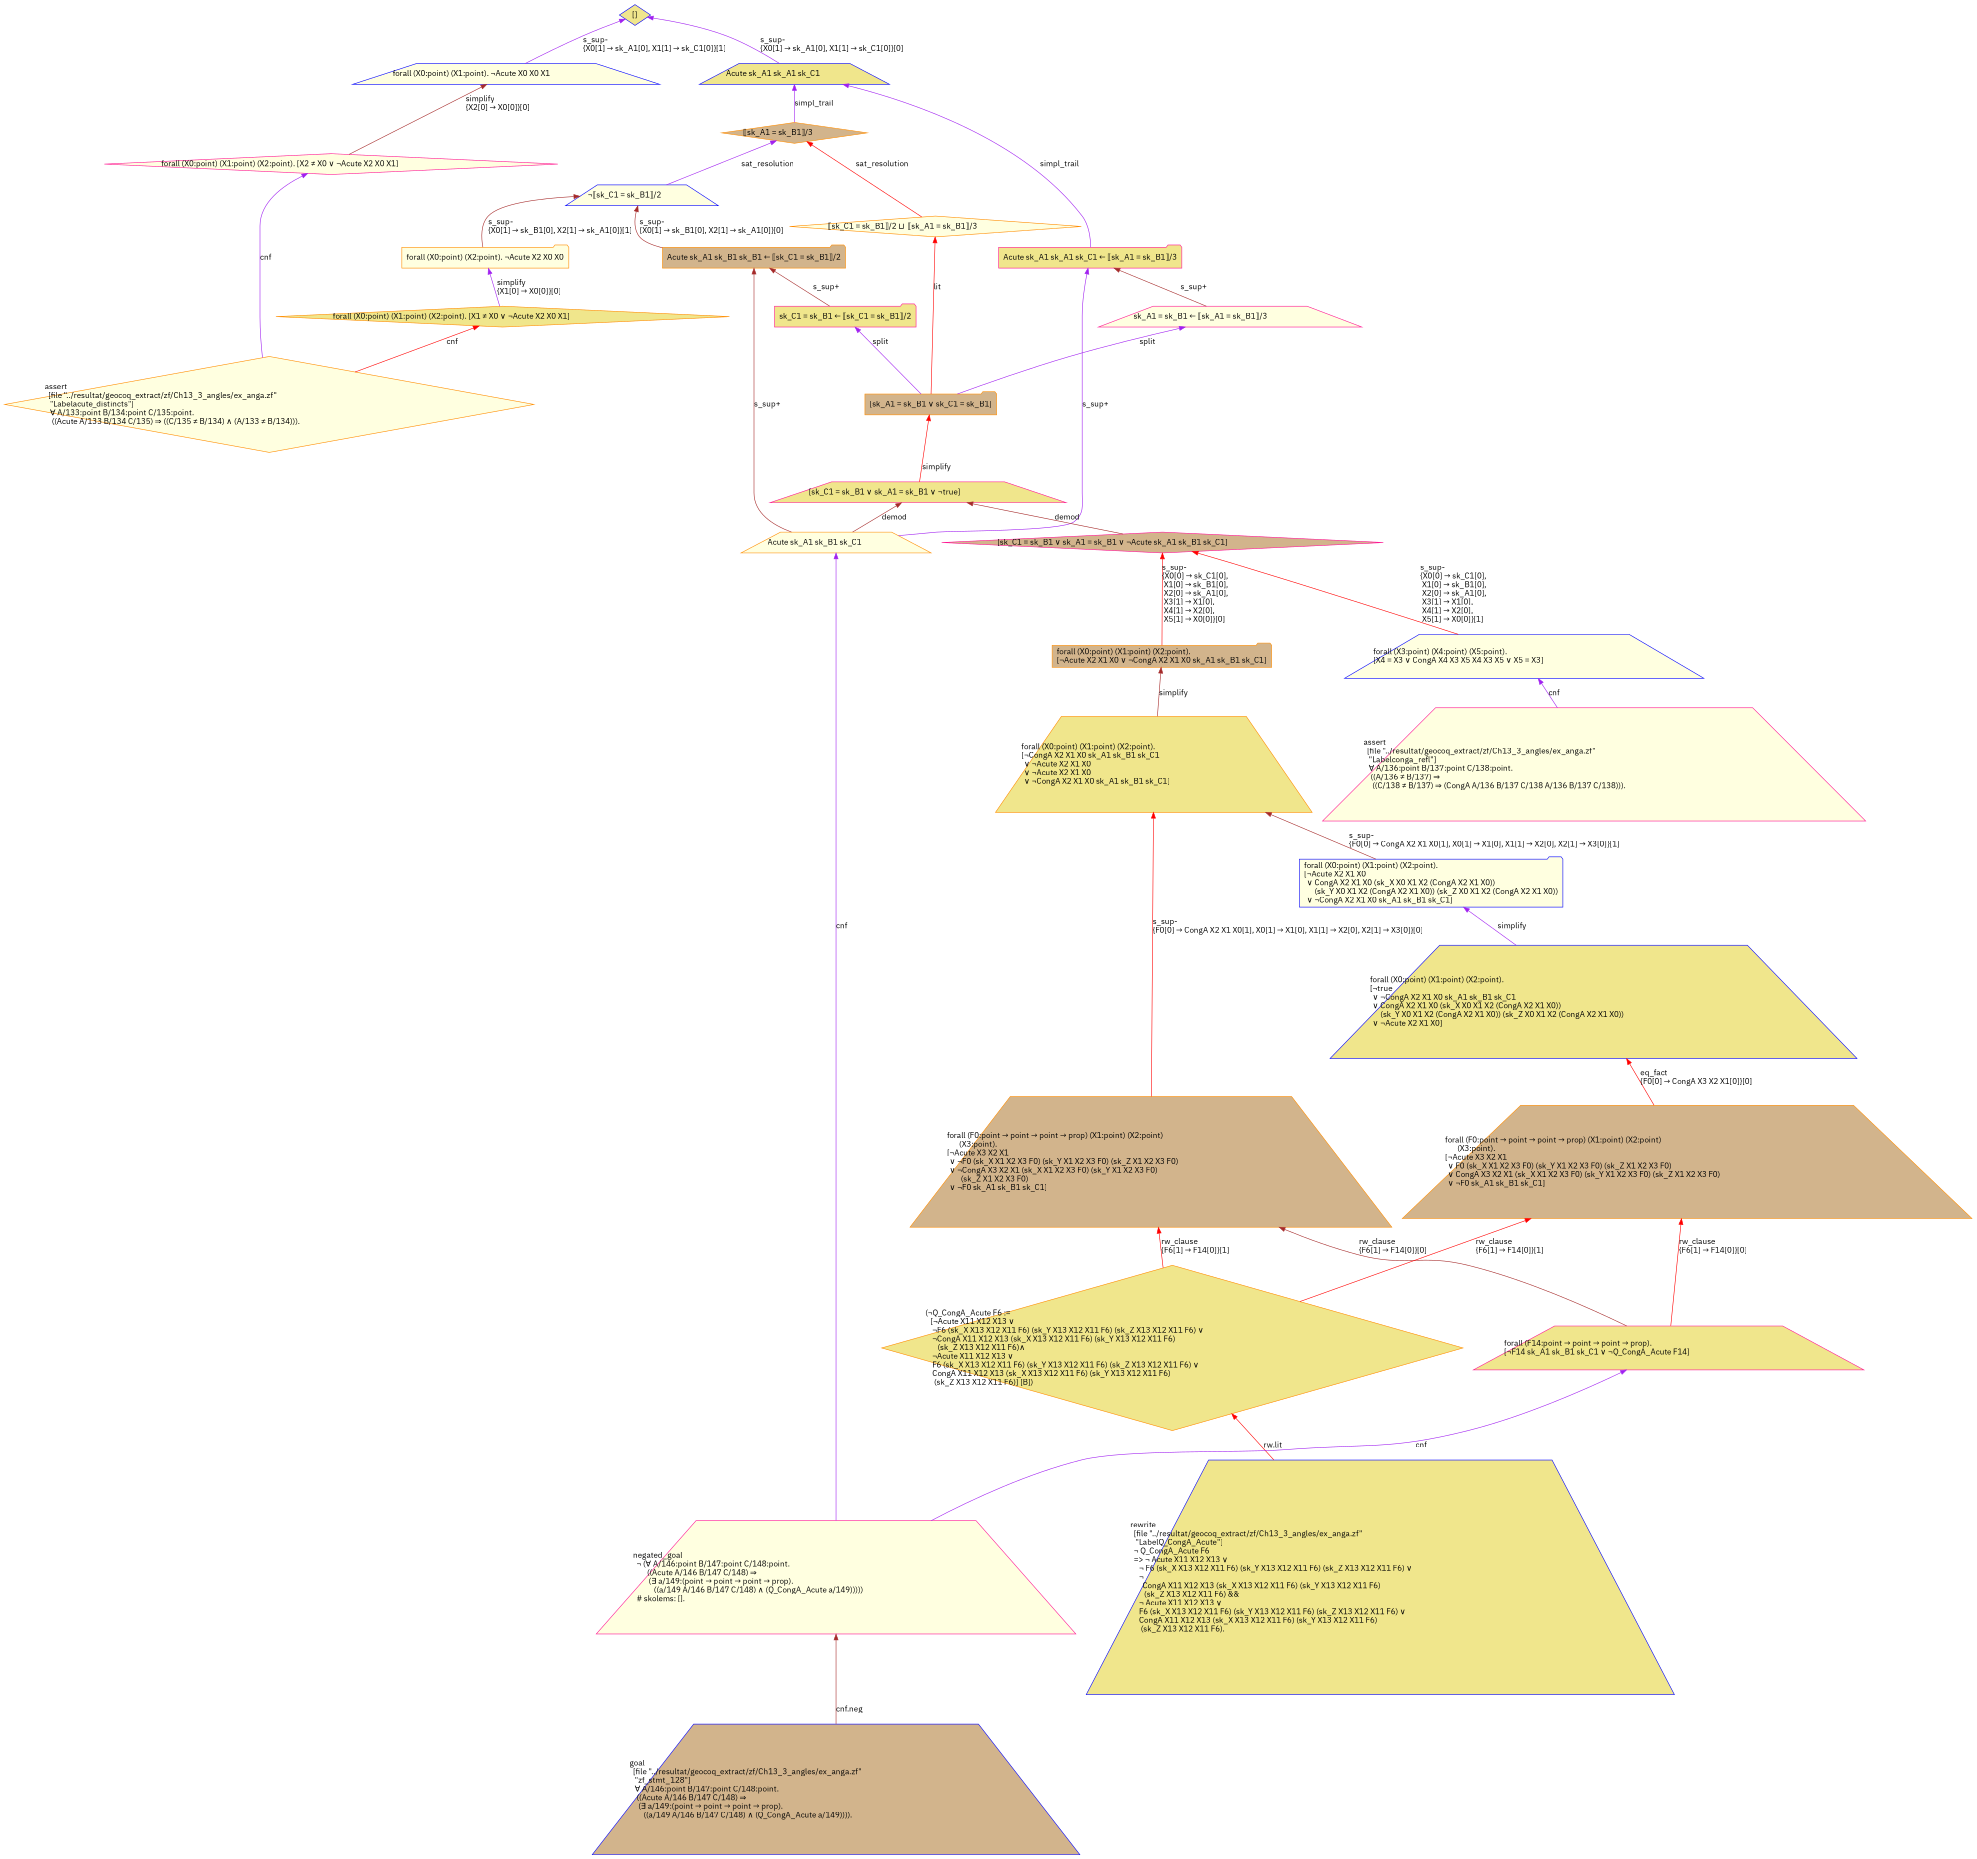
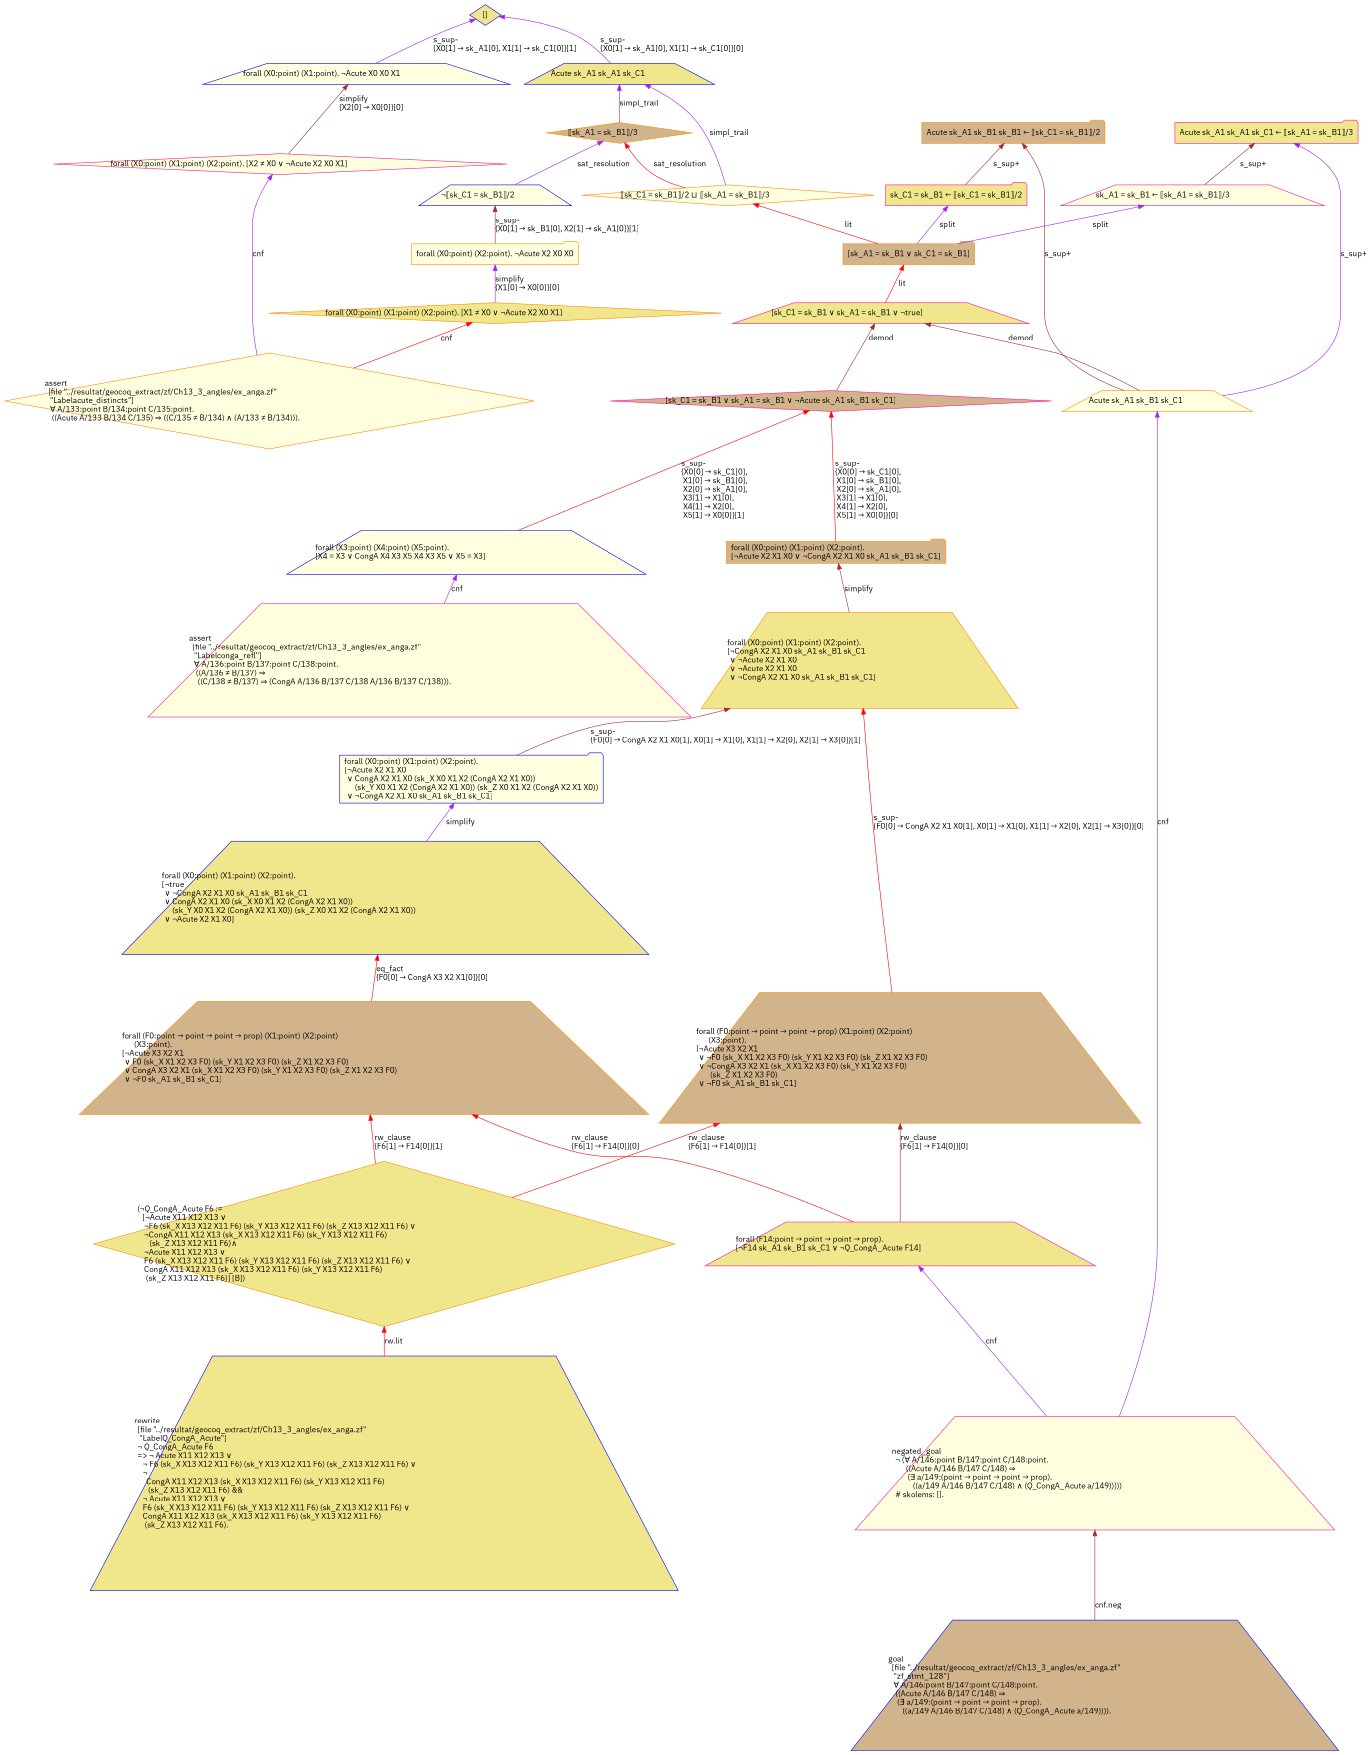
(990, 141) -> (700, 126)
(639, 237) -> none
(937, 467) -> (902, 284)
